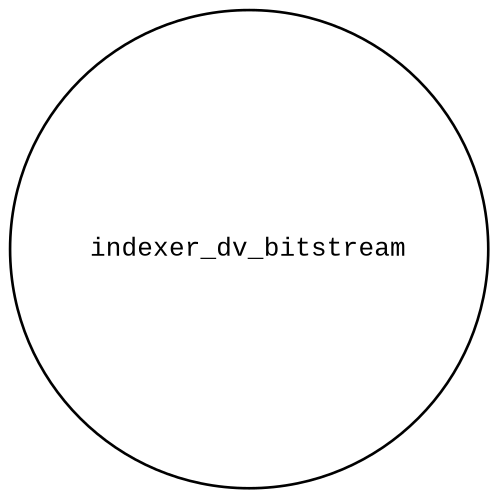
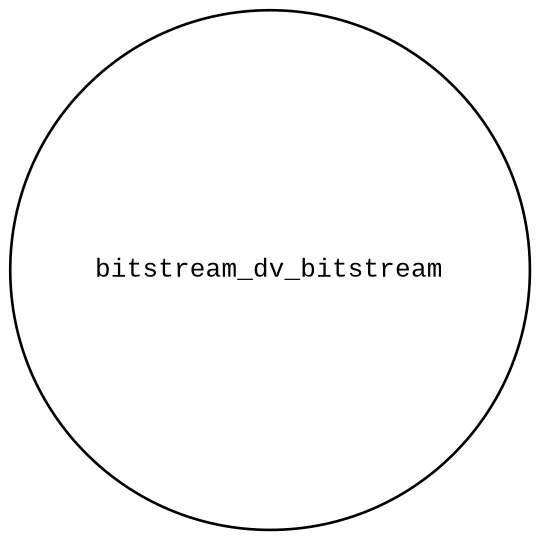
(249, 249) -> (270, 270)
